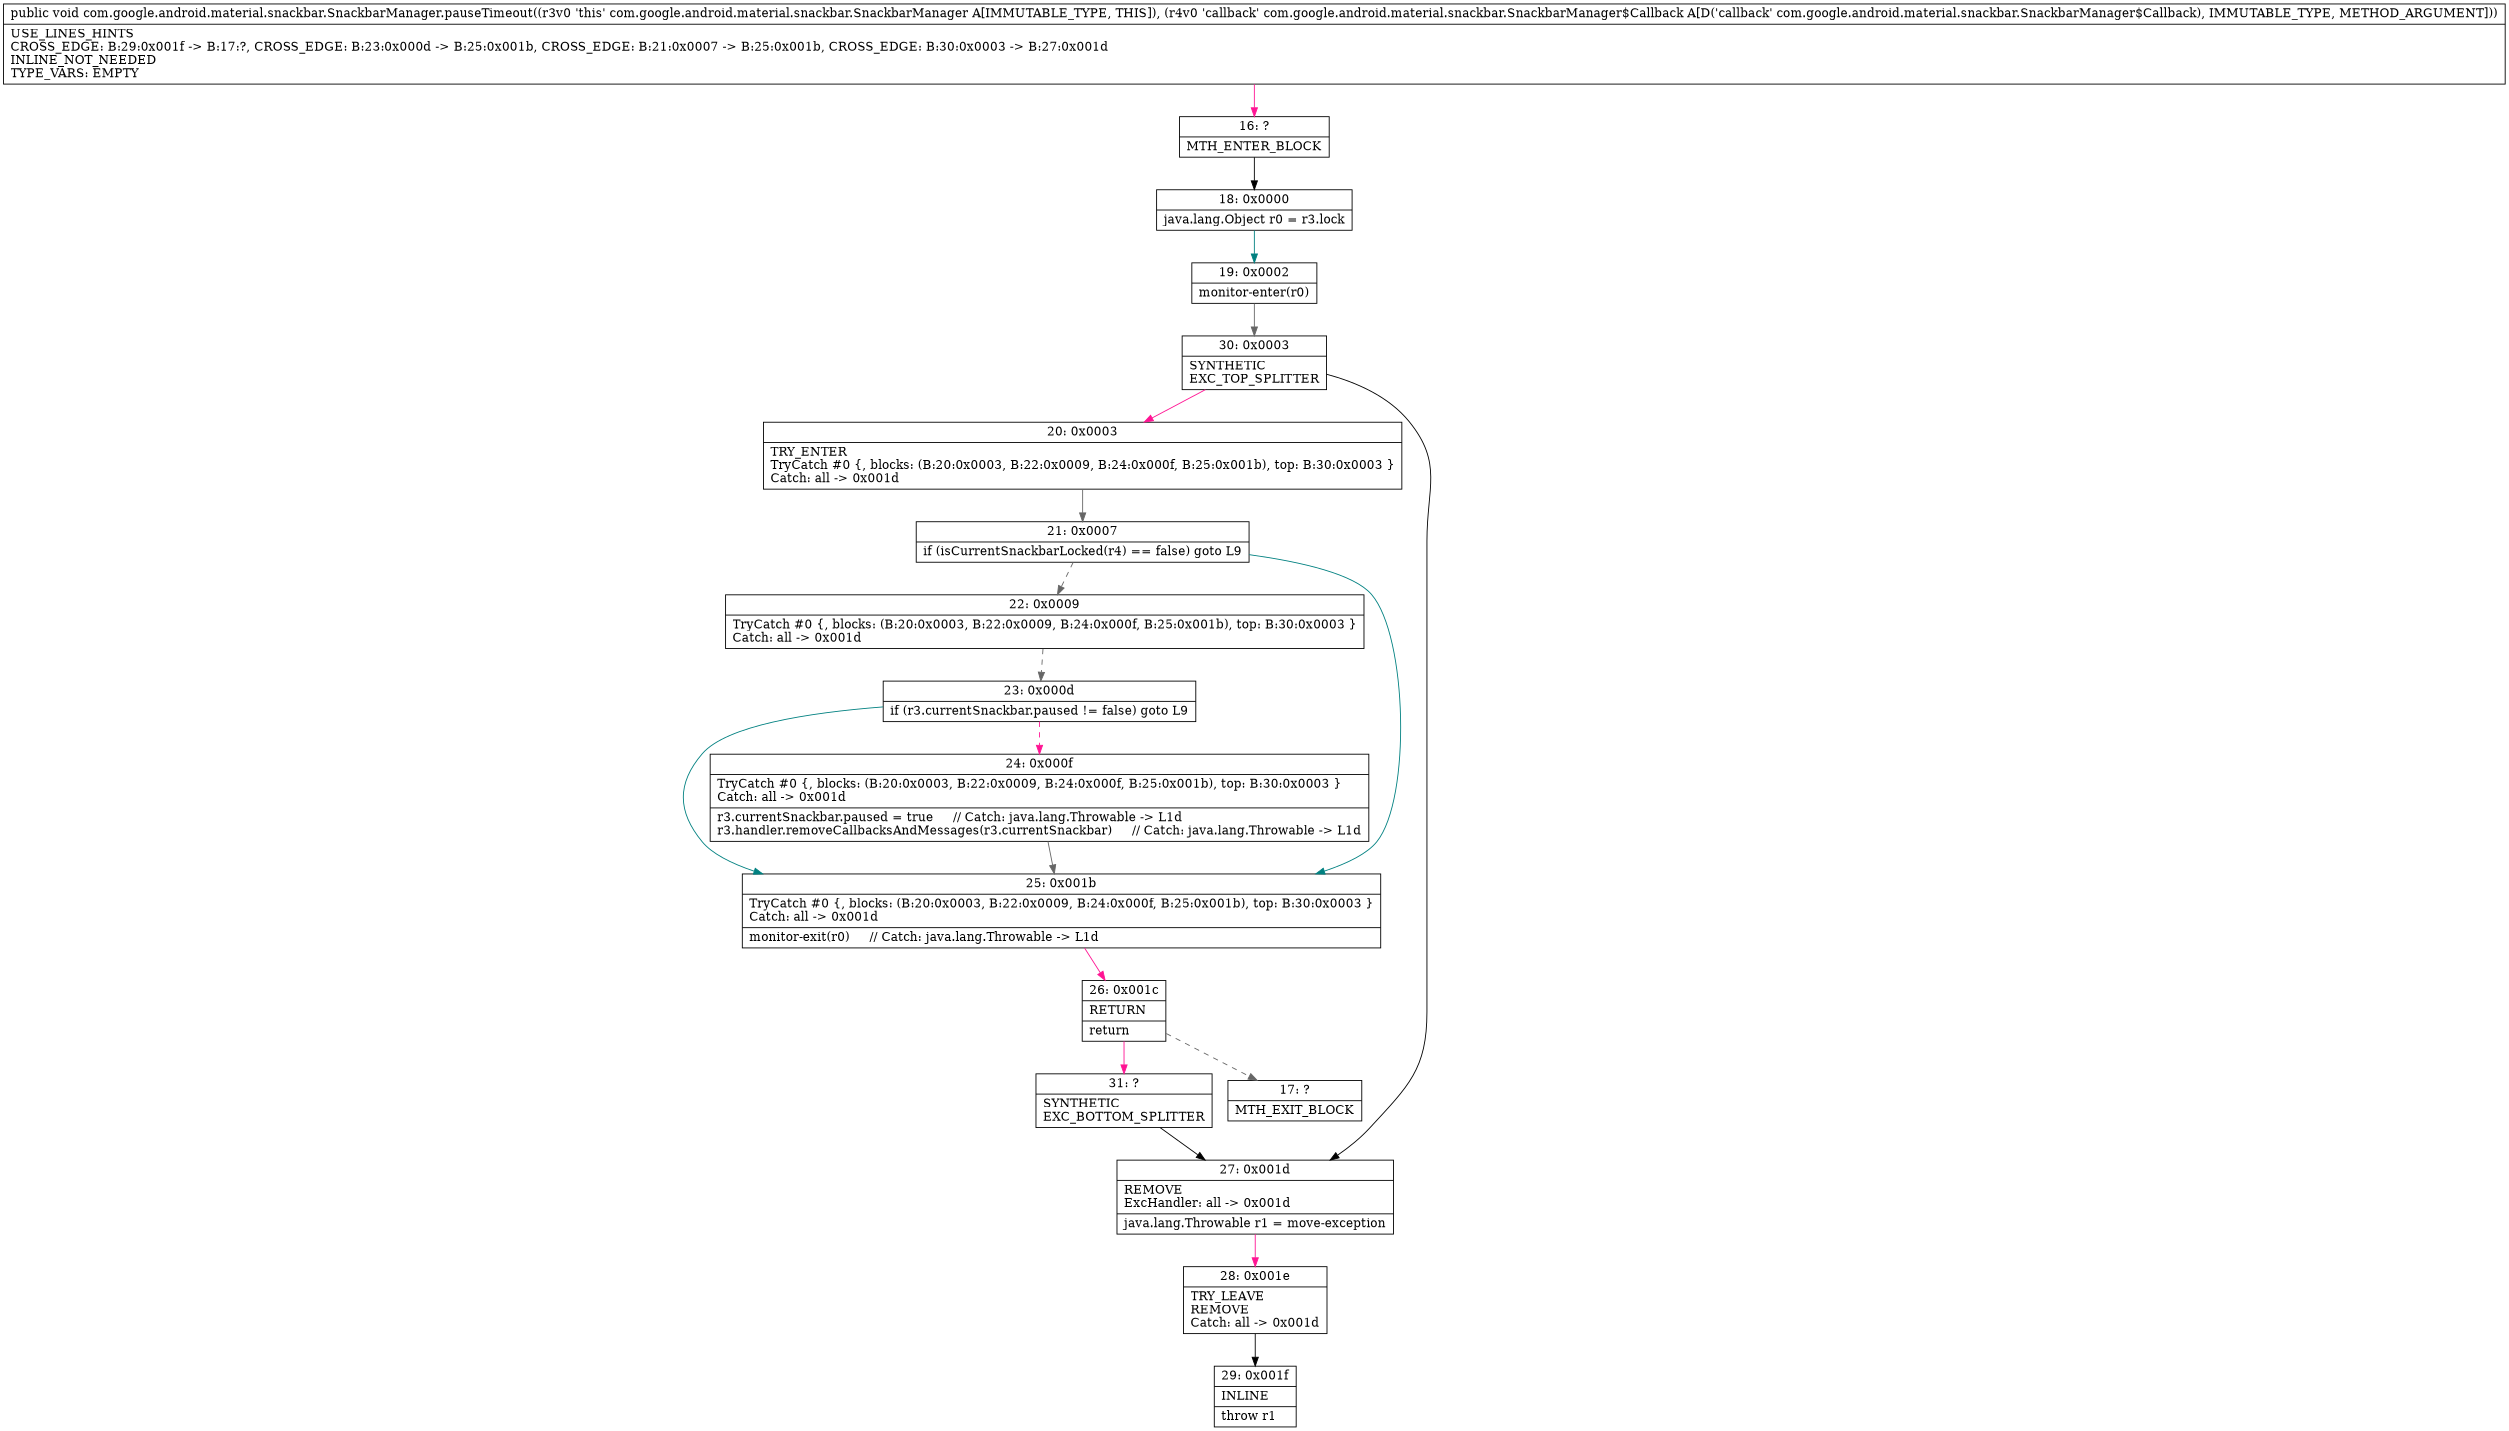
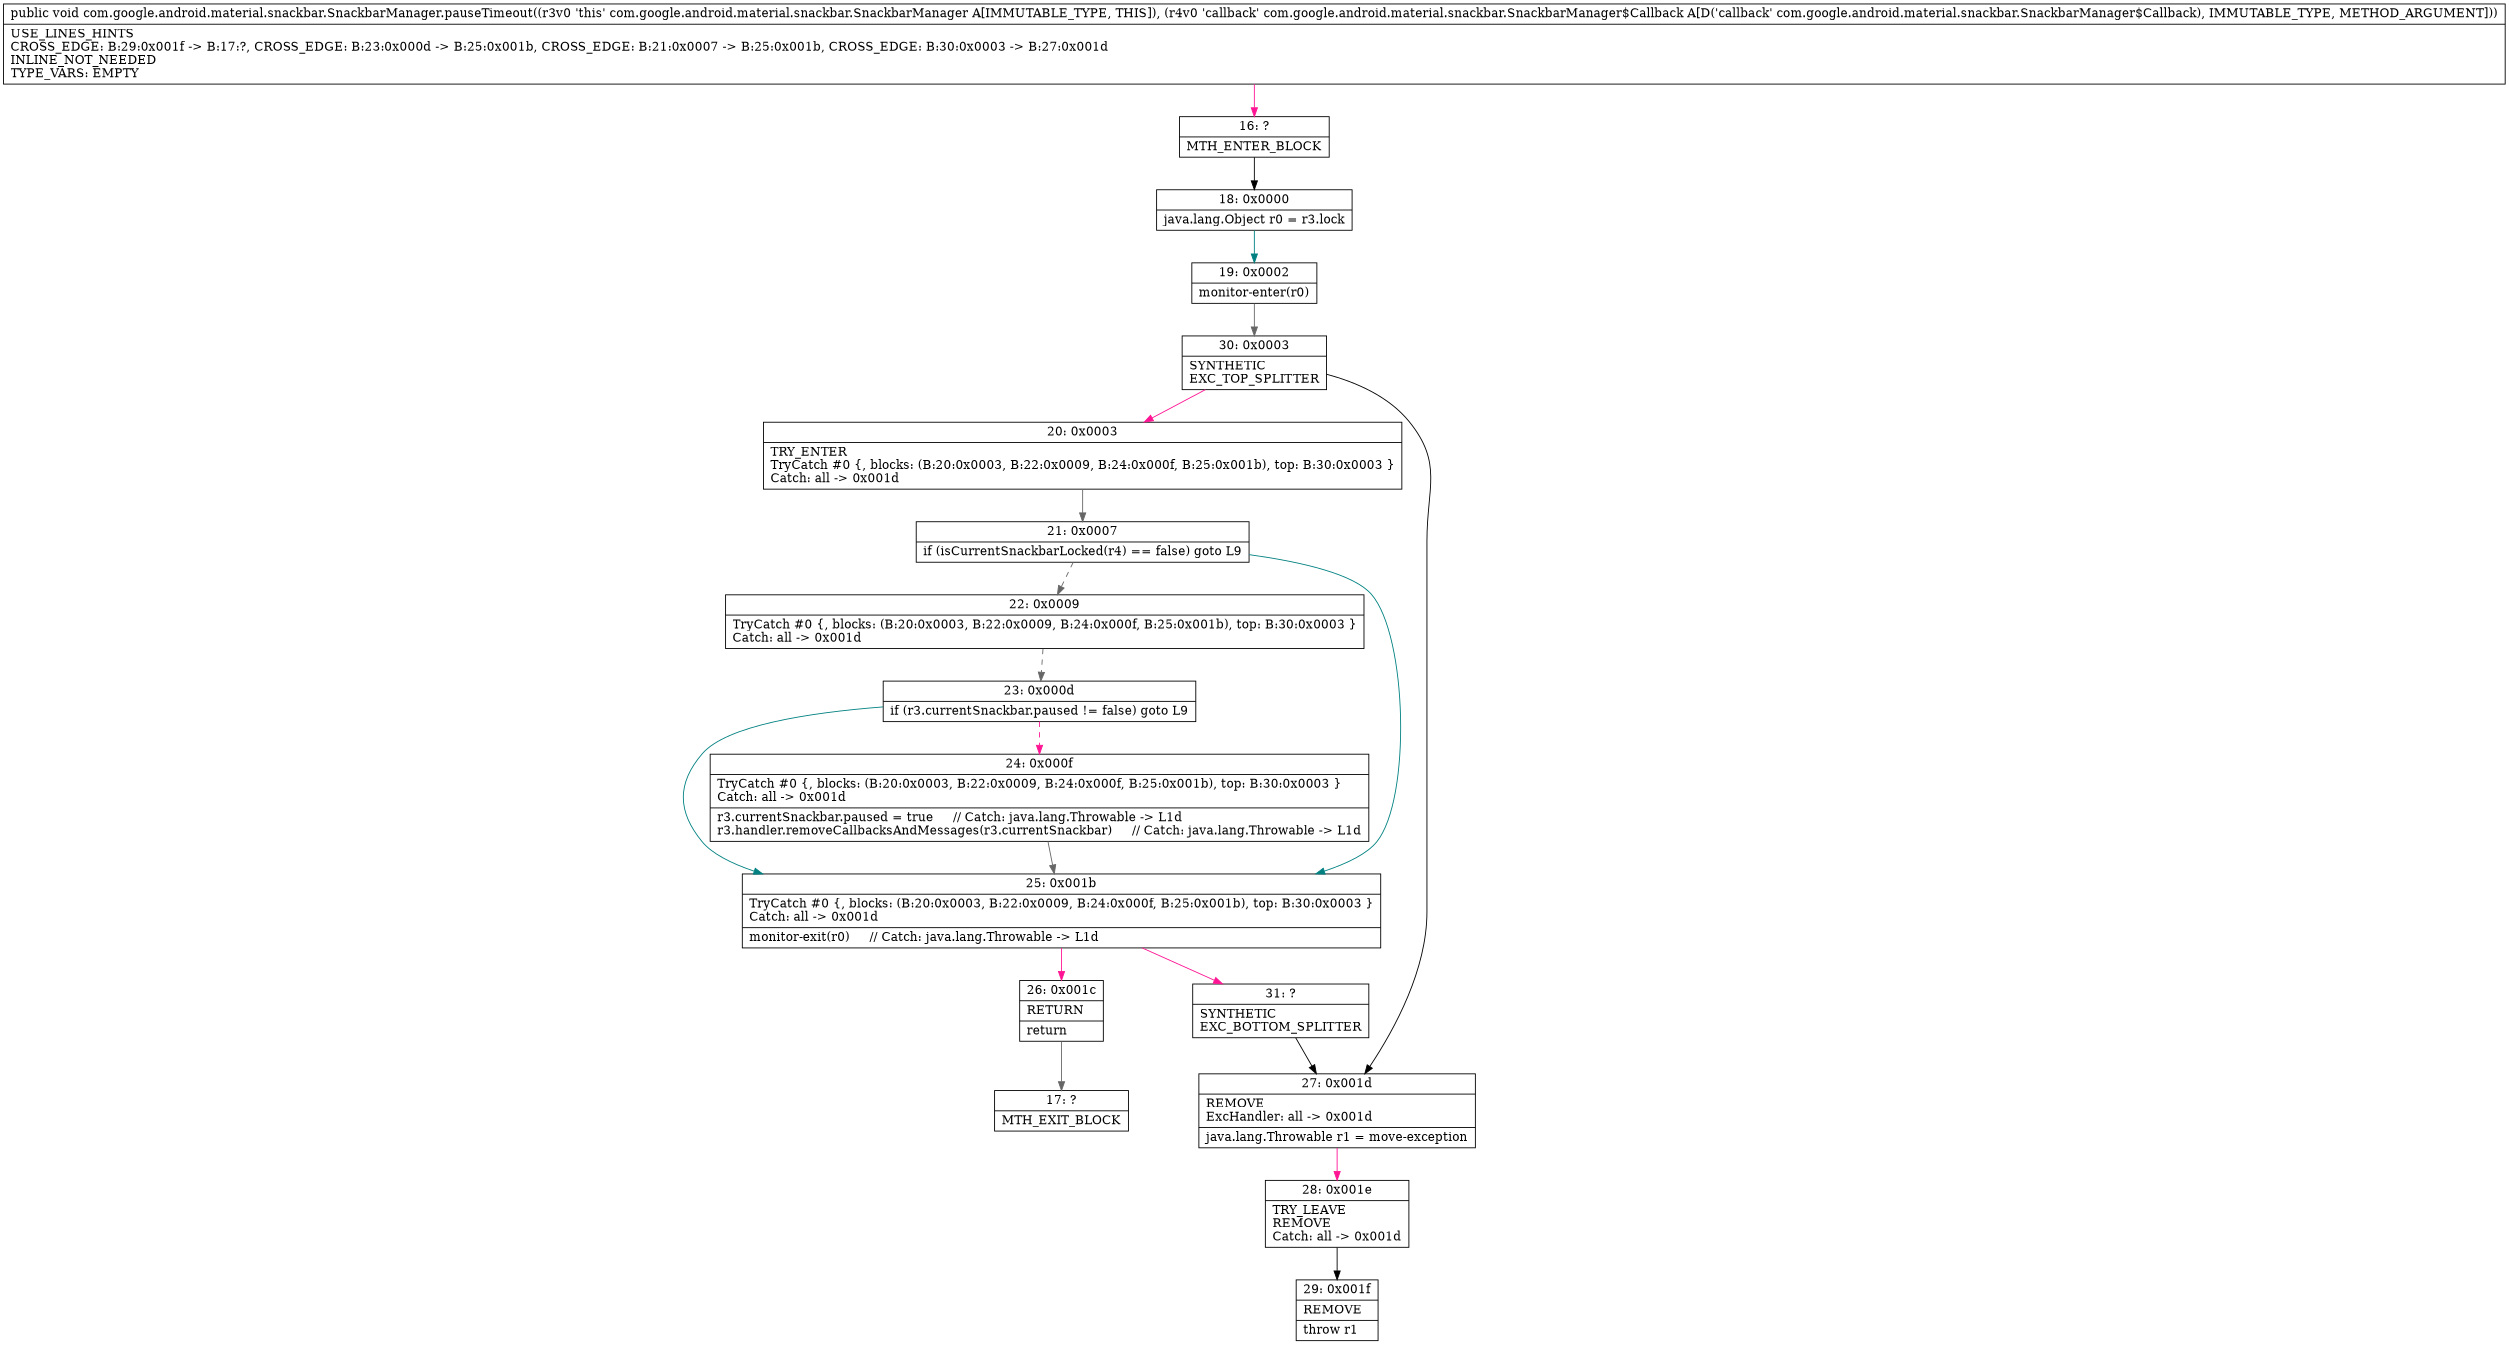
(1124, 1053) -> (1178, 964)
(1208, 1055) -> (1062, 1061)
(1246, 1396) -> (1333, 1310)
